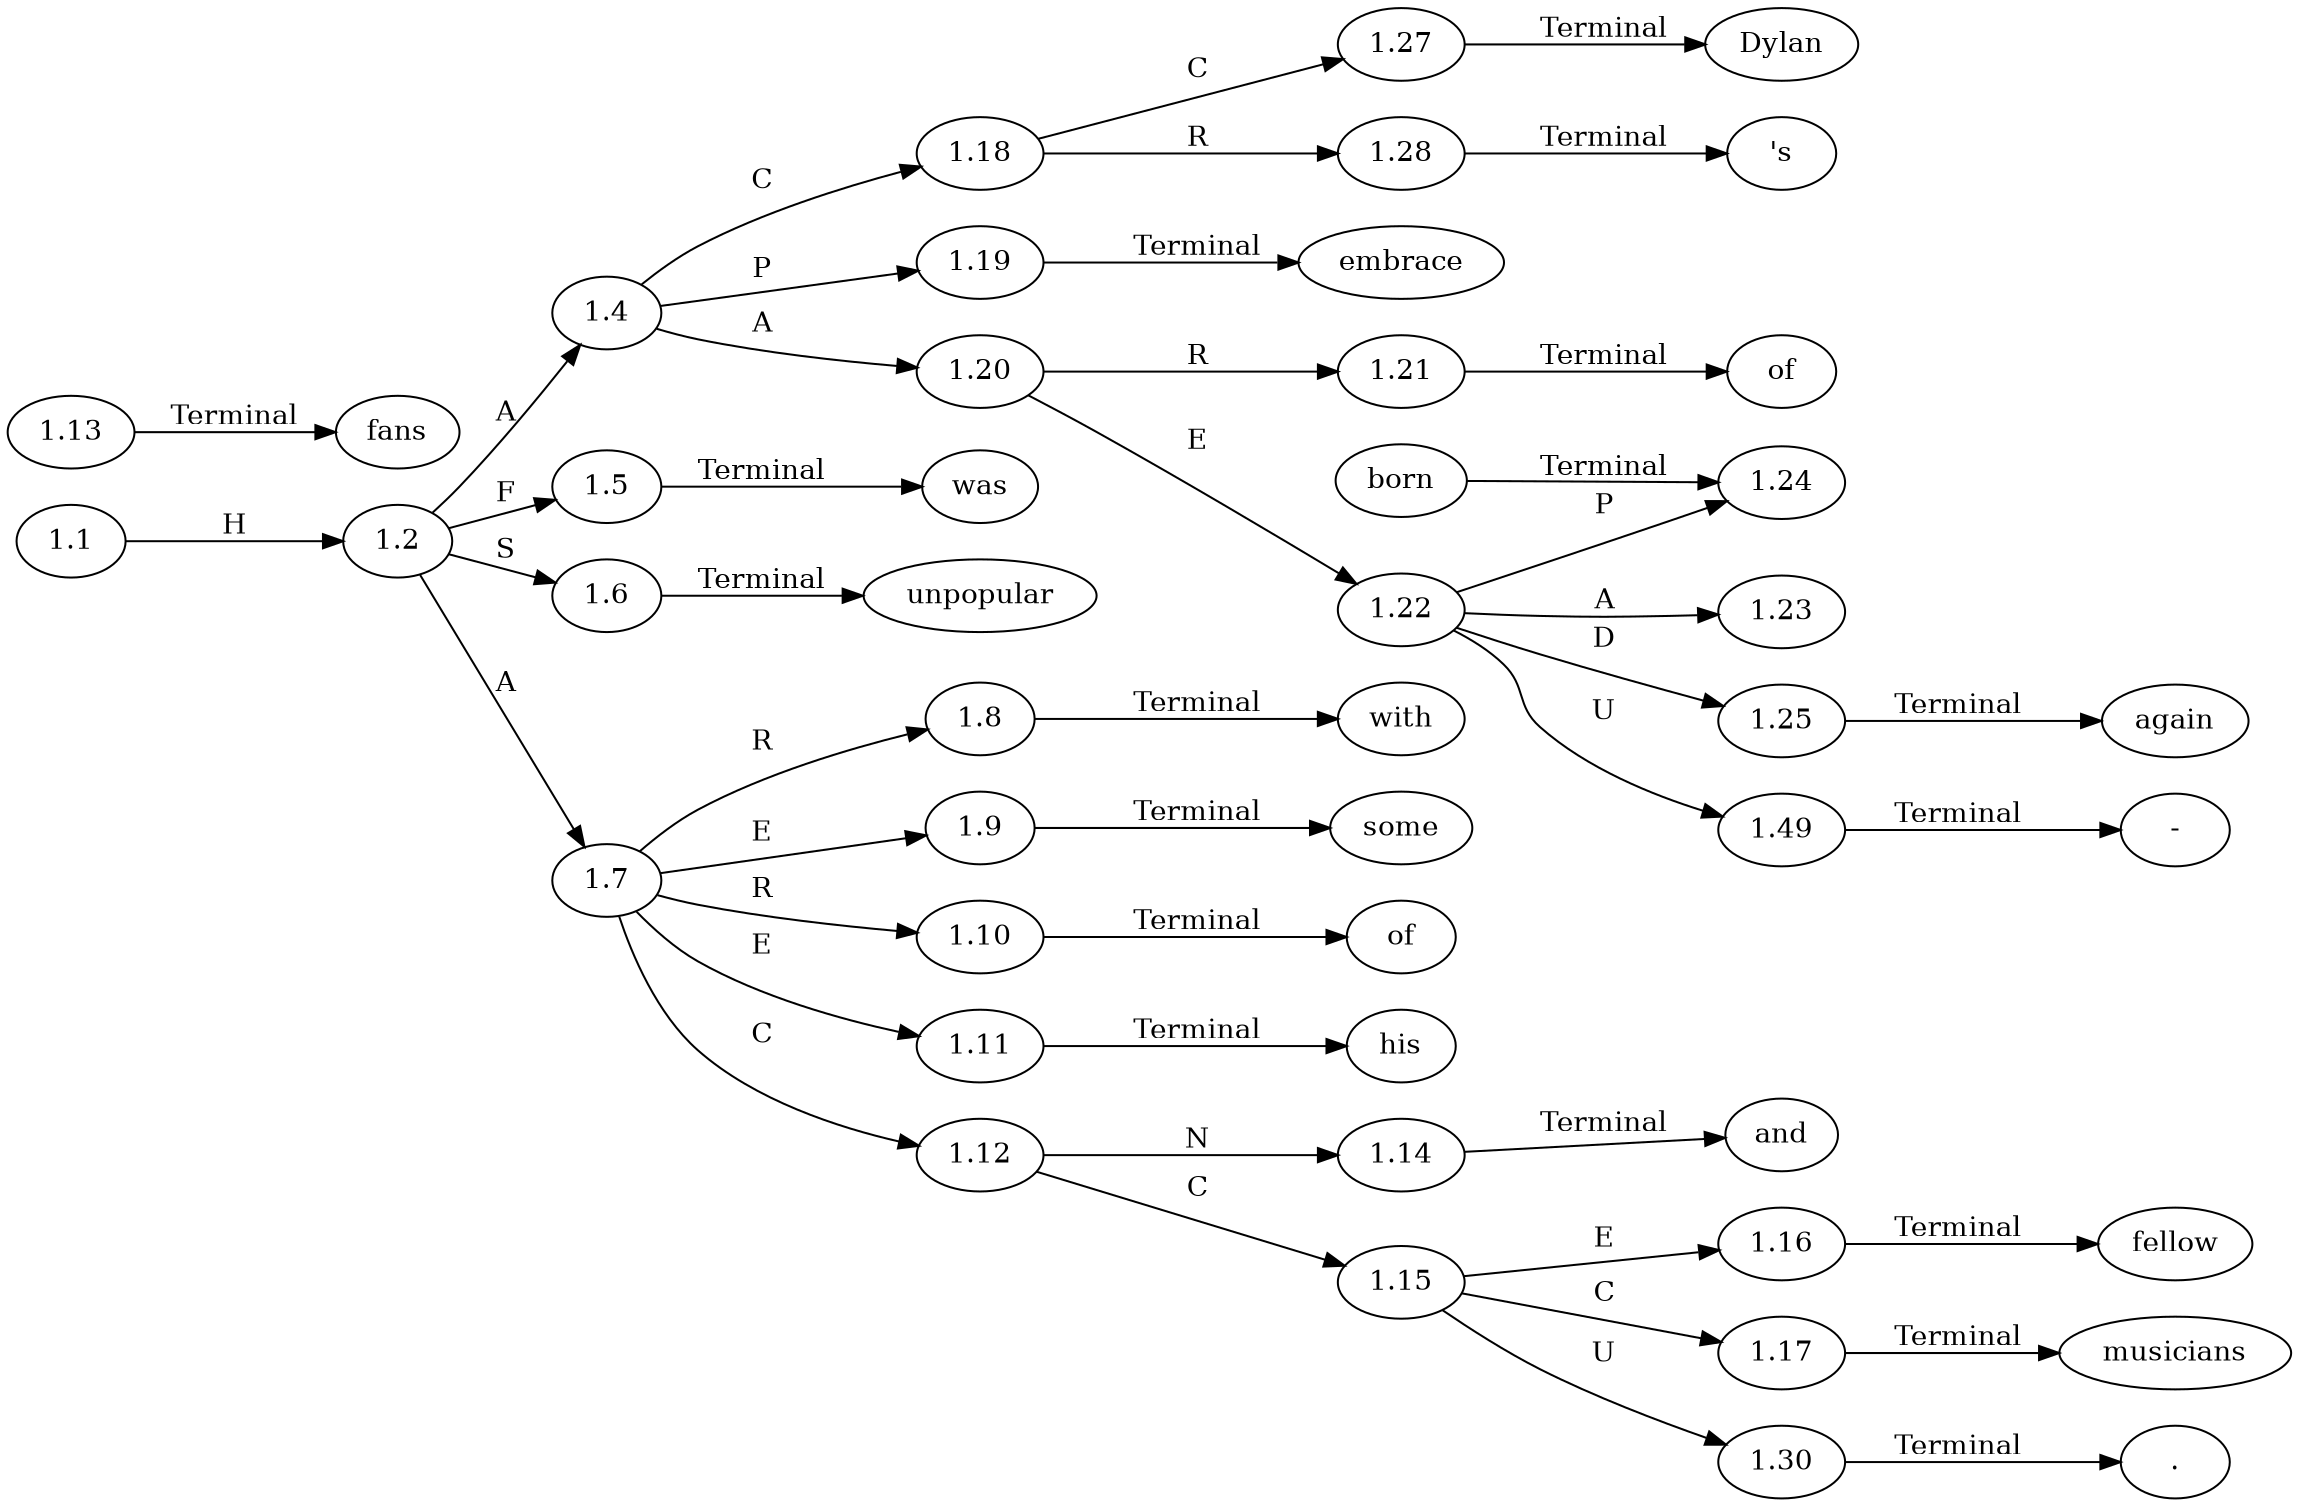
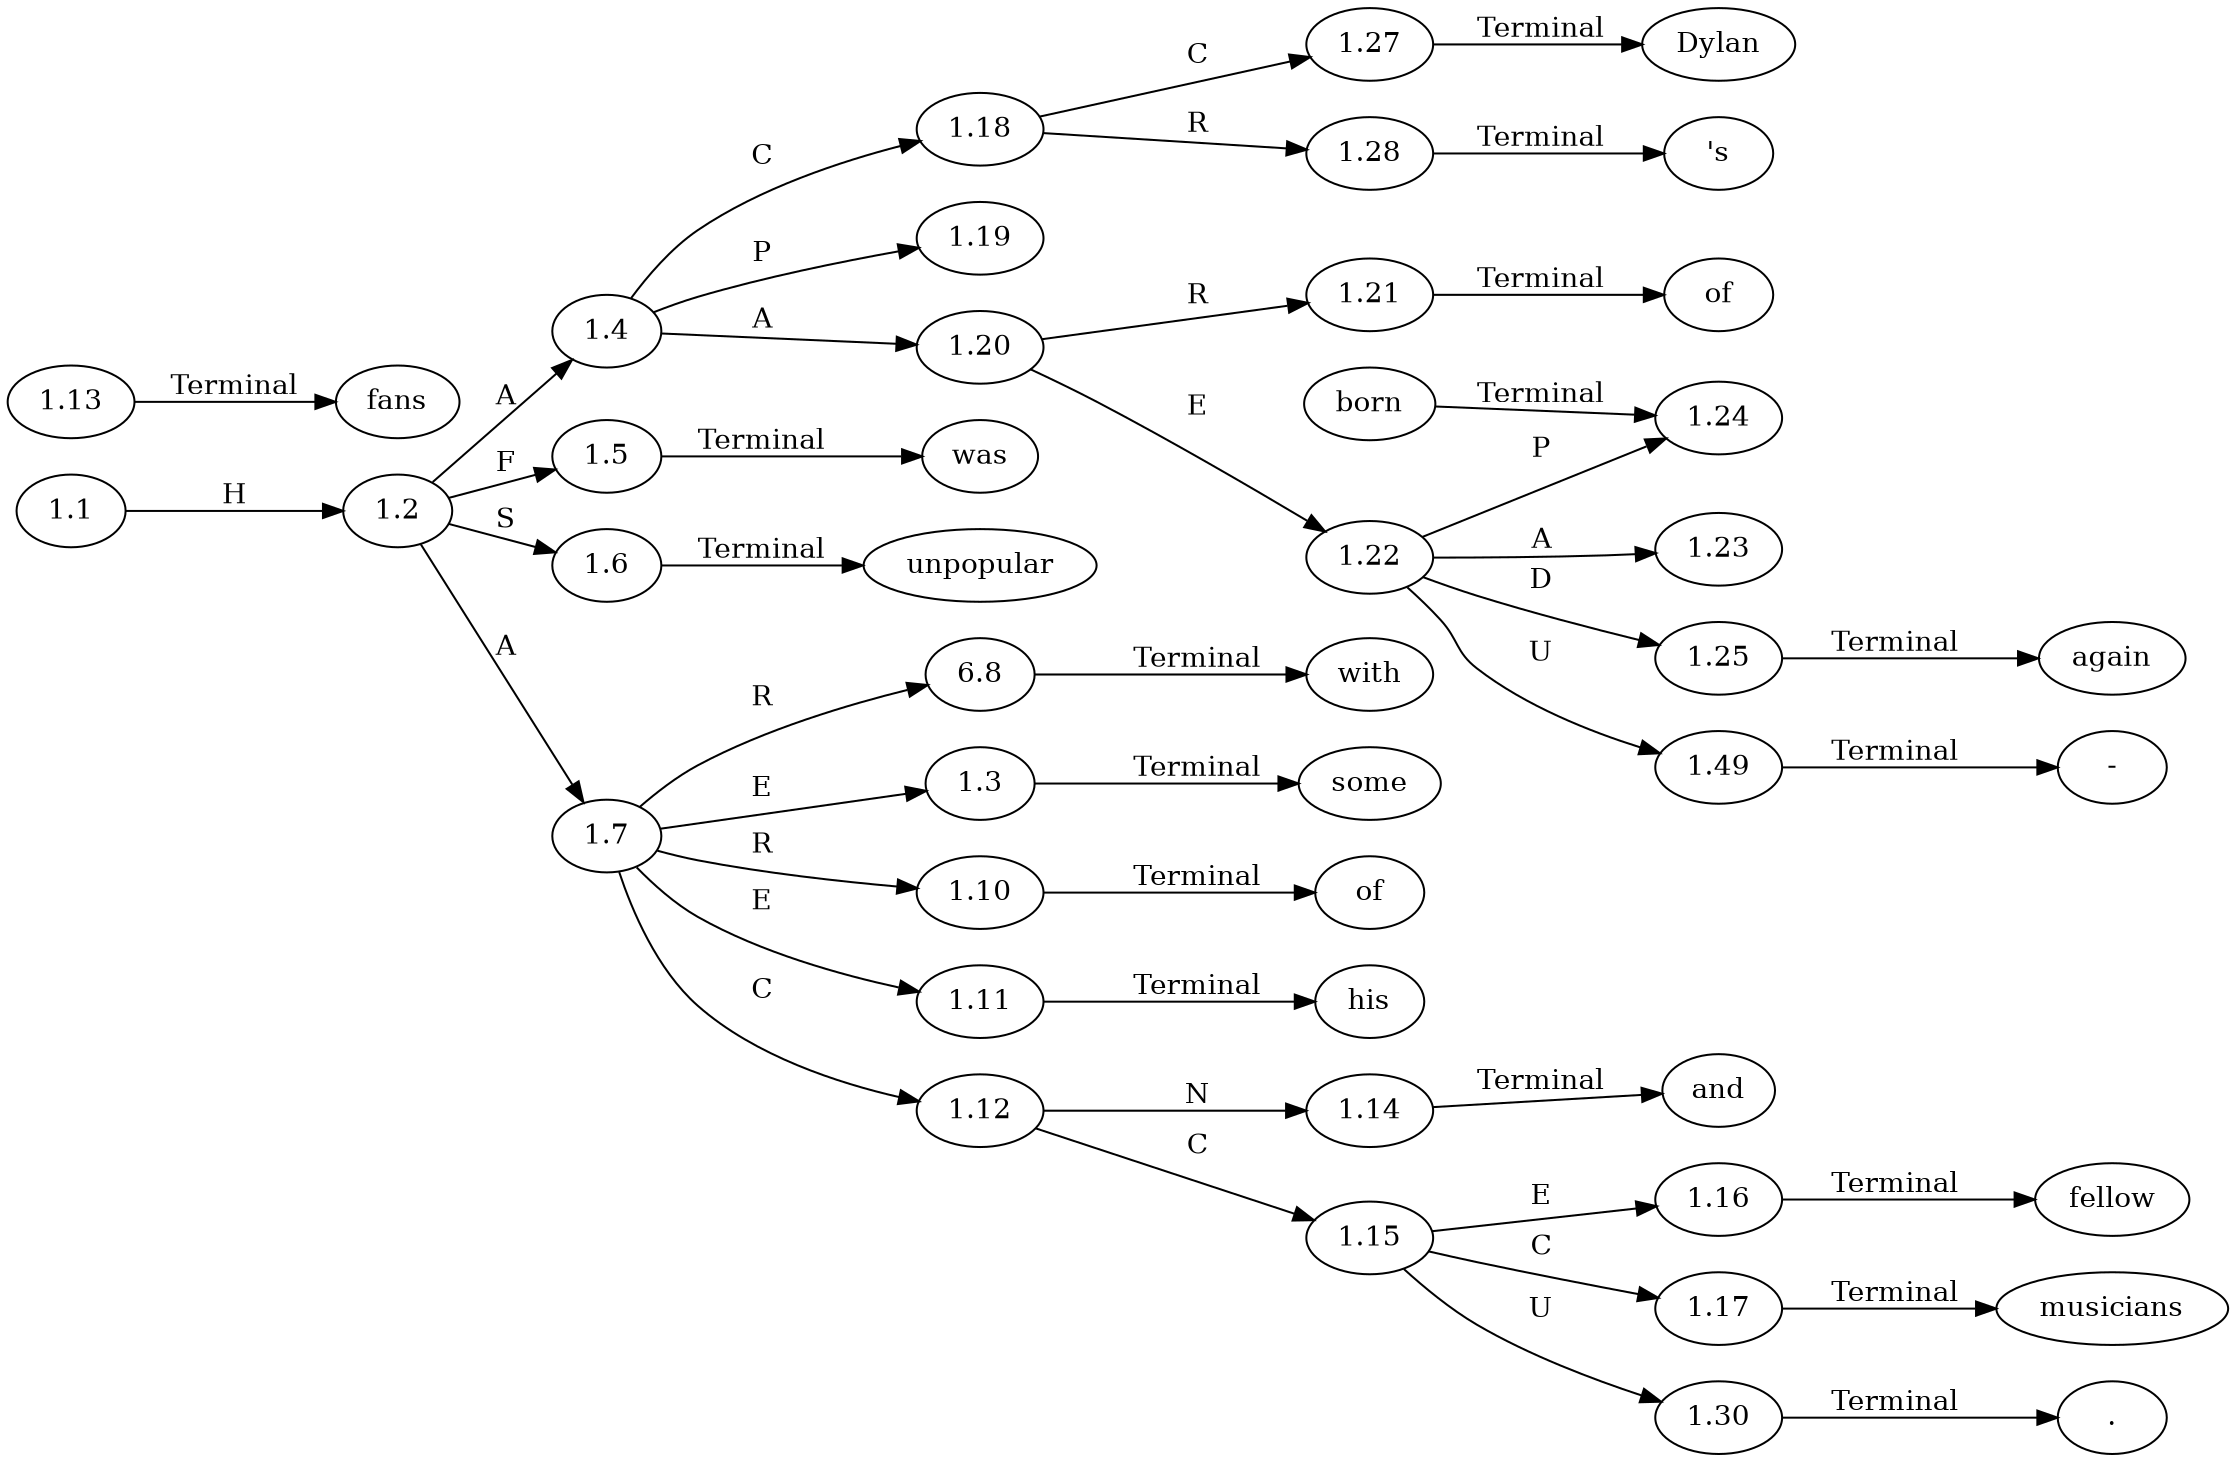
(1401, 263) -> none
(980, 719) -> (980, 674)
(980, 828) -> (980, 784)
